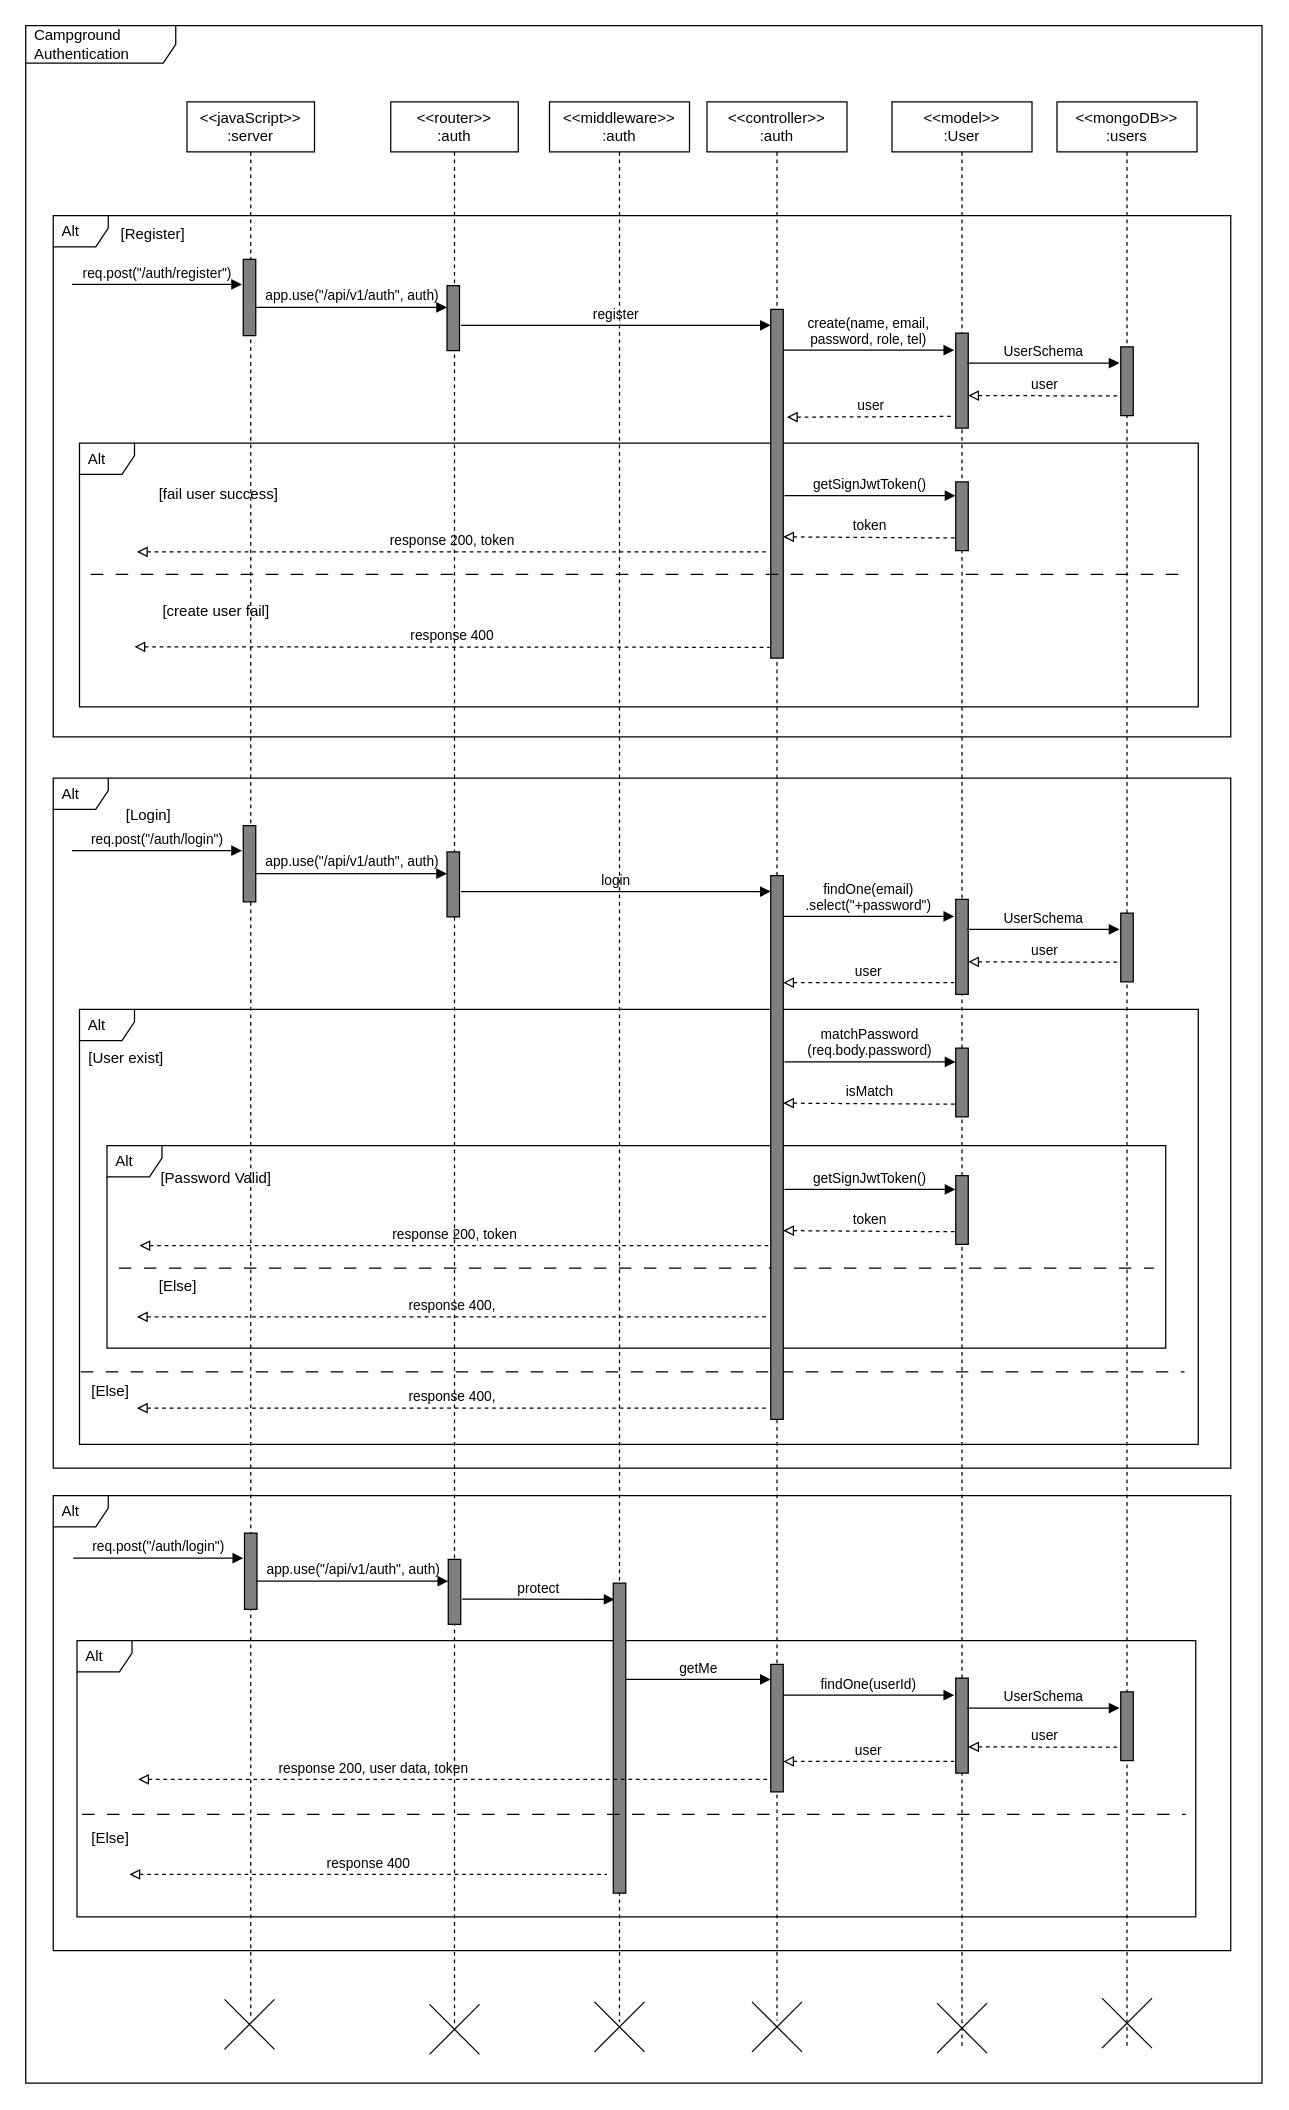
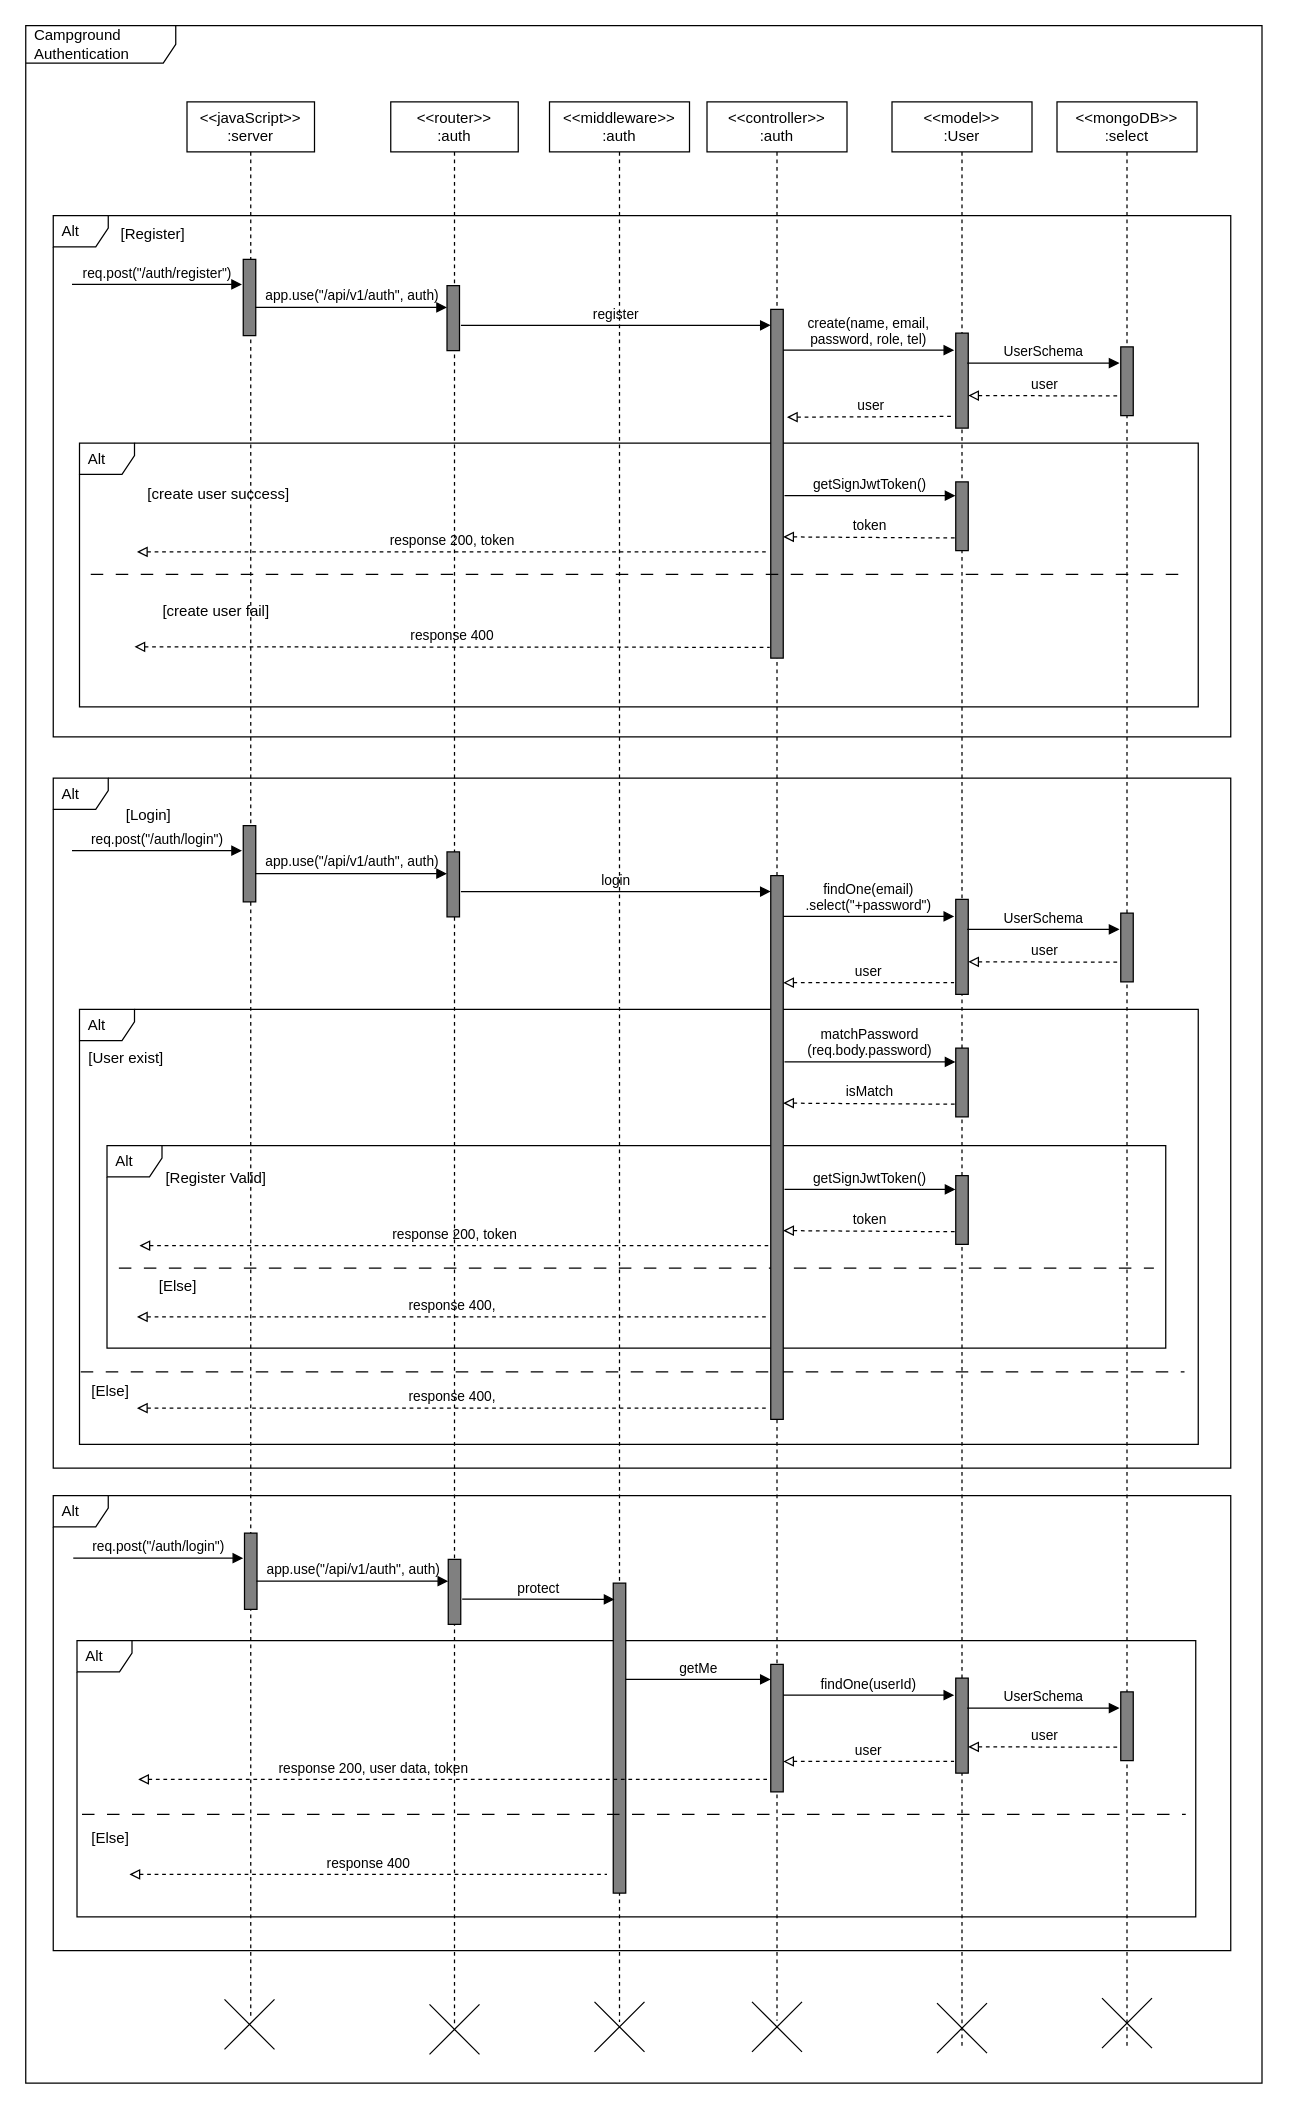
(1127, 127) -> (1127, 127)
(219, 494) -> (219, 494)
(216, 1178) -> (216, 1178)
